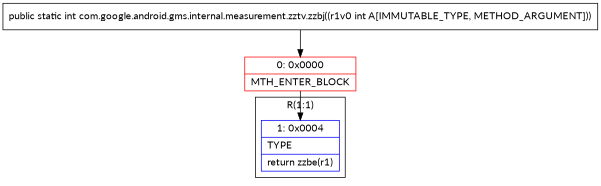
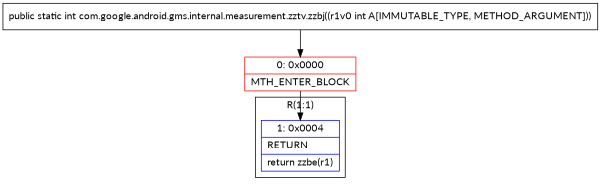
(280, 145) -> (288, 145)
